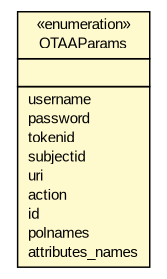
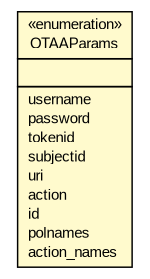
(84, 253) -> (73, 253)
